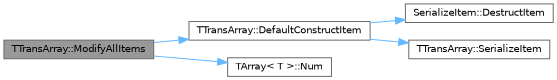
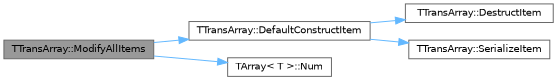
(479, 13) -> (479, 13)
